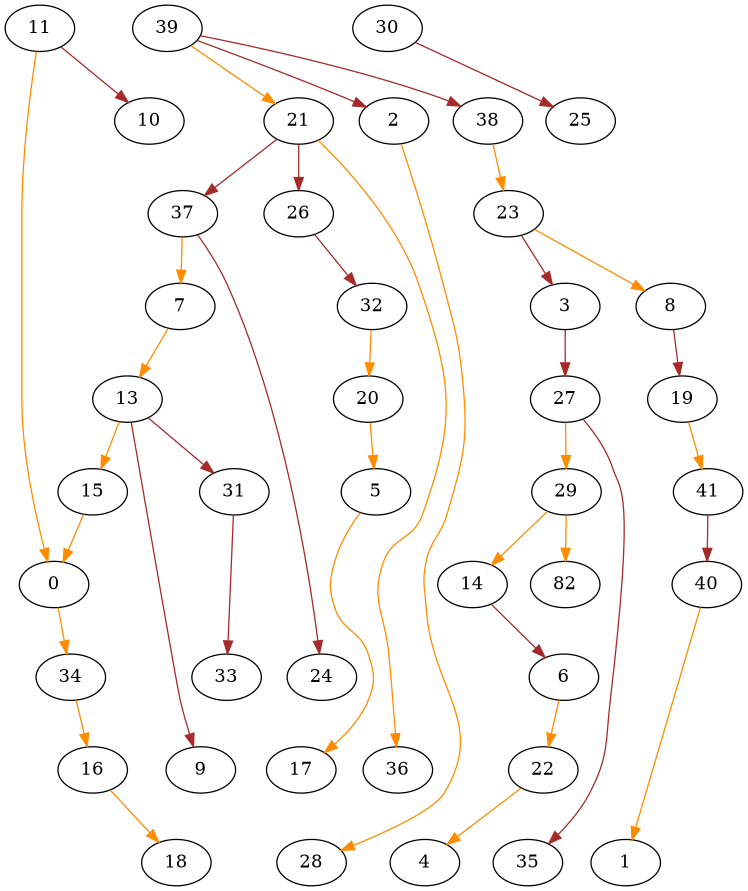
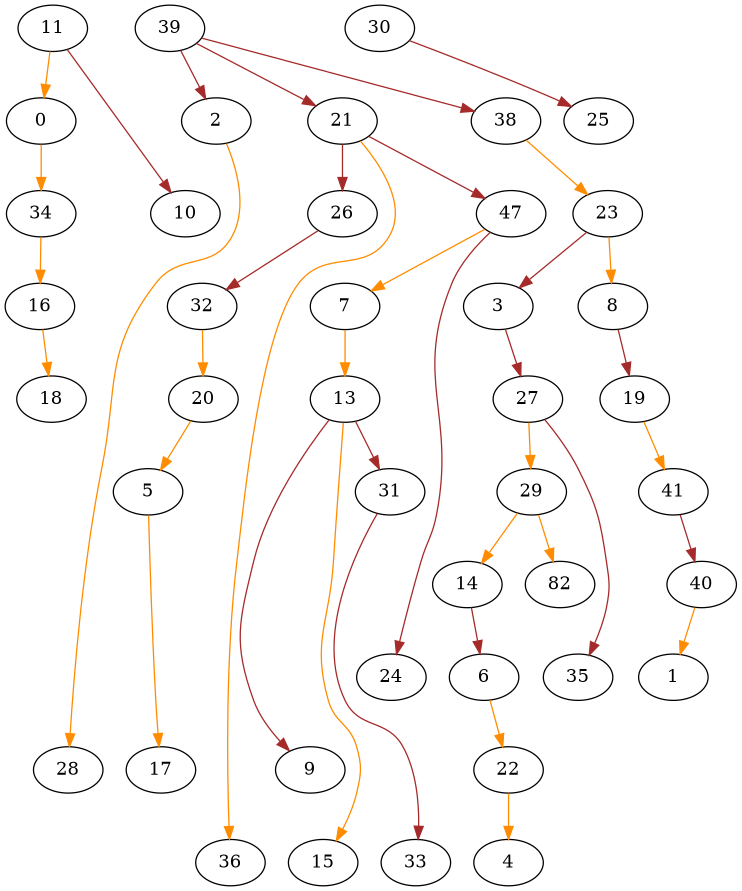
(228, 71) -> (250, 72)
(183, 214) -> (511, 214)
(76, 532) -> none
